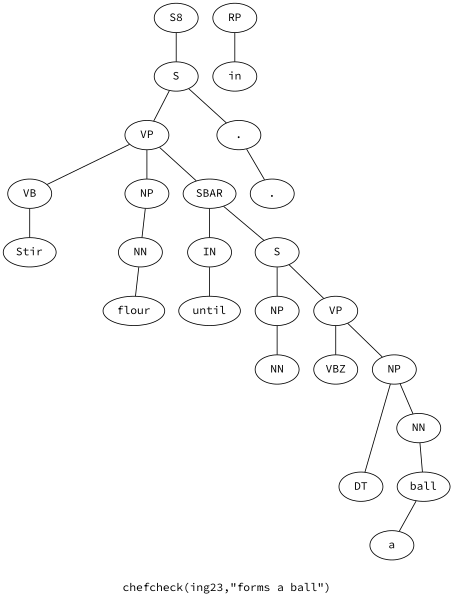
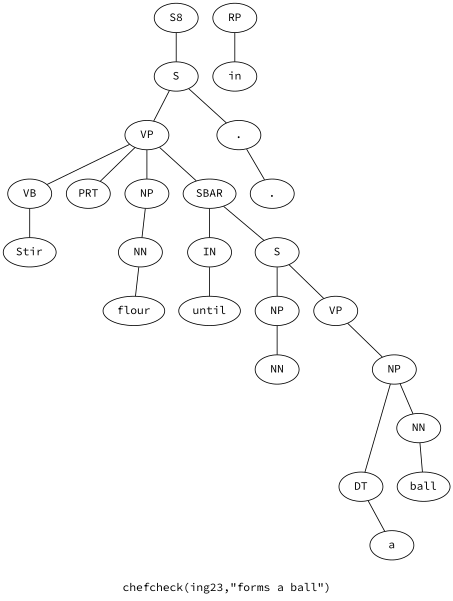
none -> (88, 194)
(336, 370) -> none
(408, 516) -> (376, 516)
